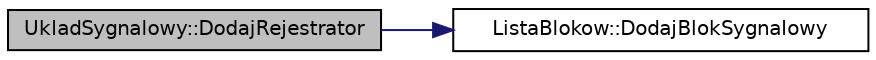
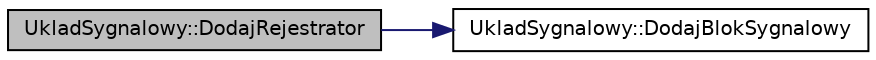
(661, 30) -> (661, 30)
